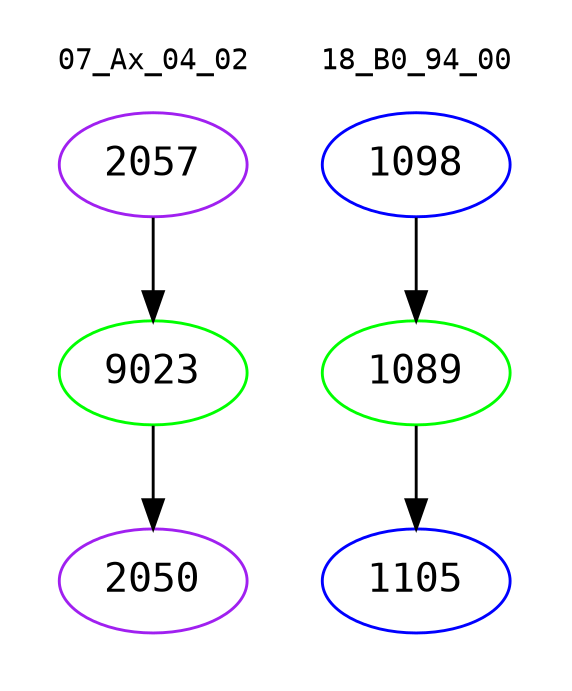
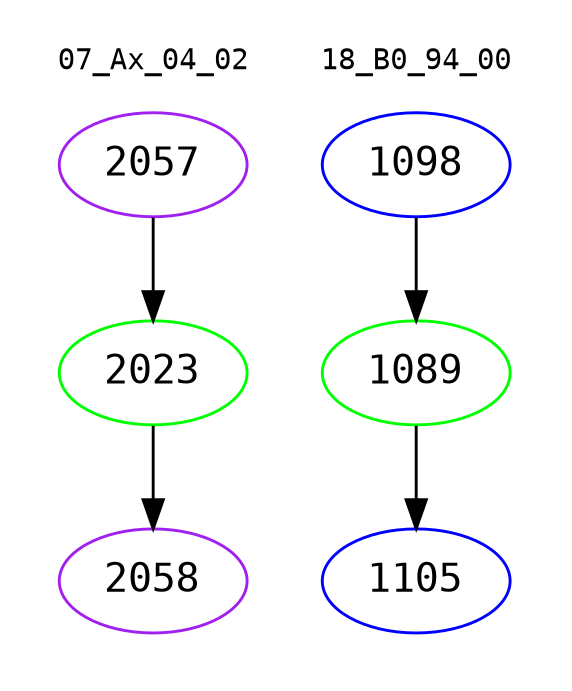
(153, 373) -> (153, 373)
(153, 581) -> (153, 581)
